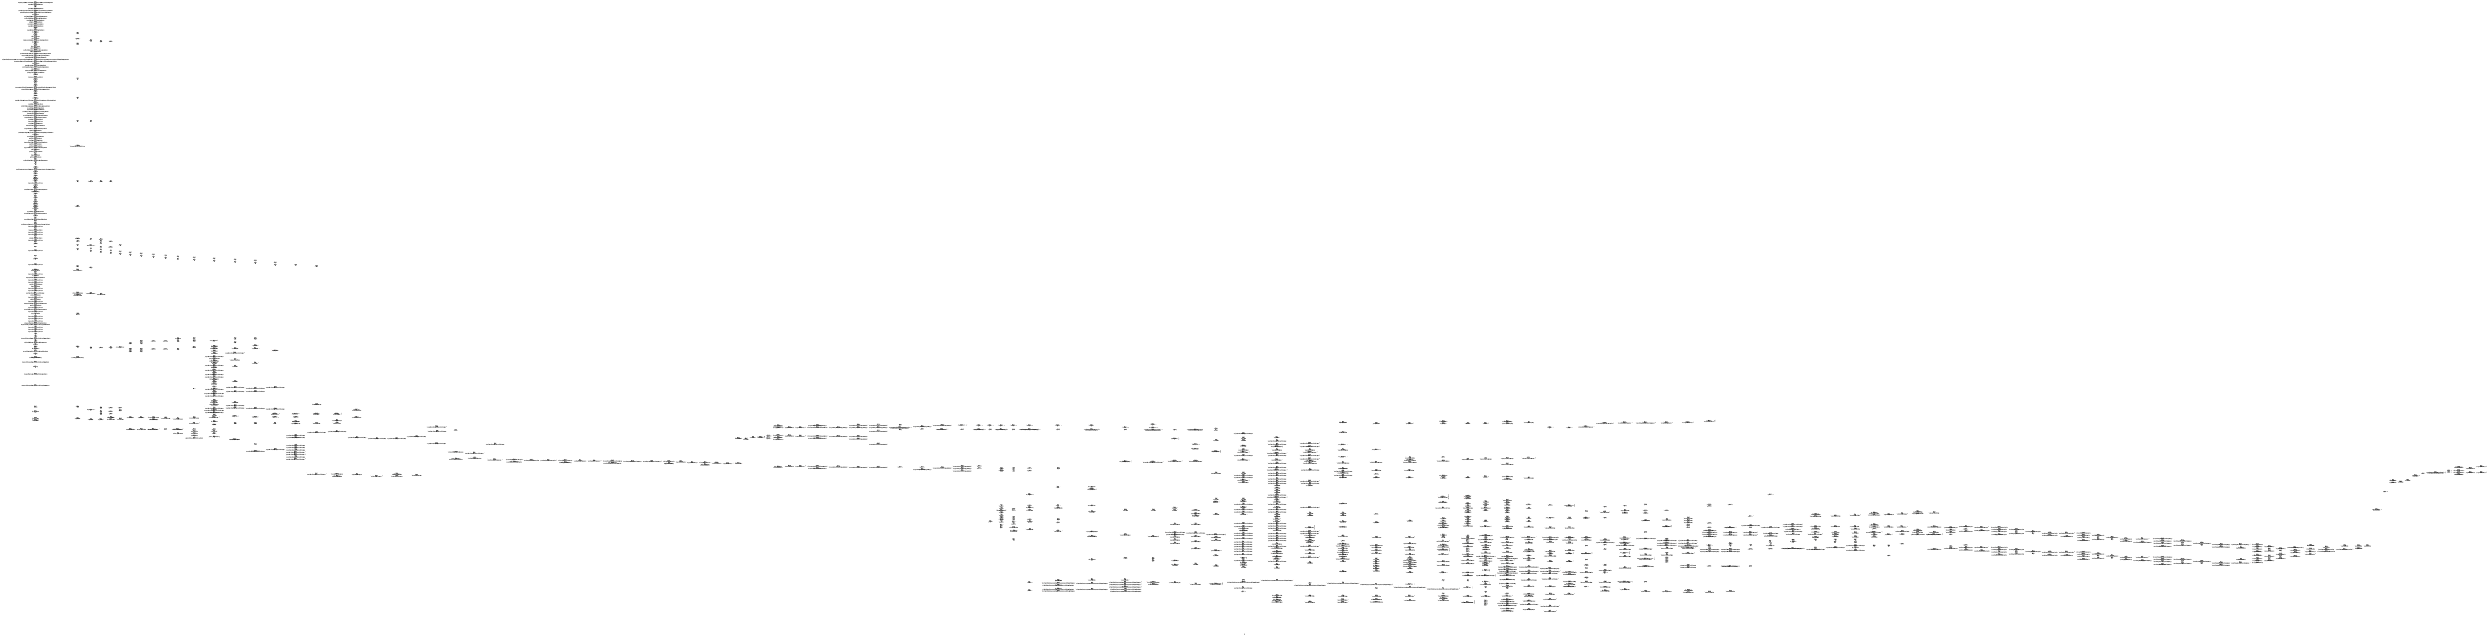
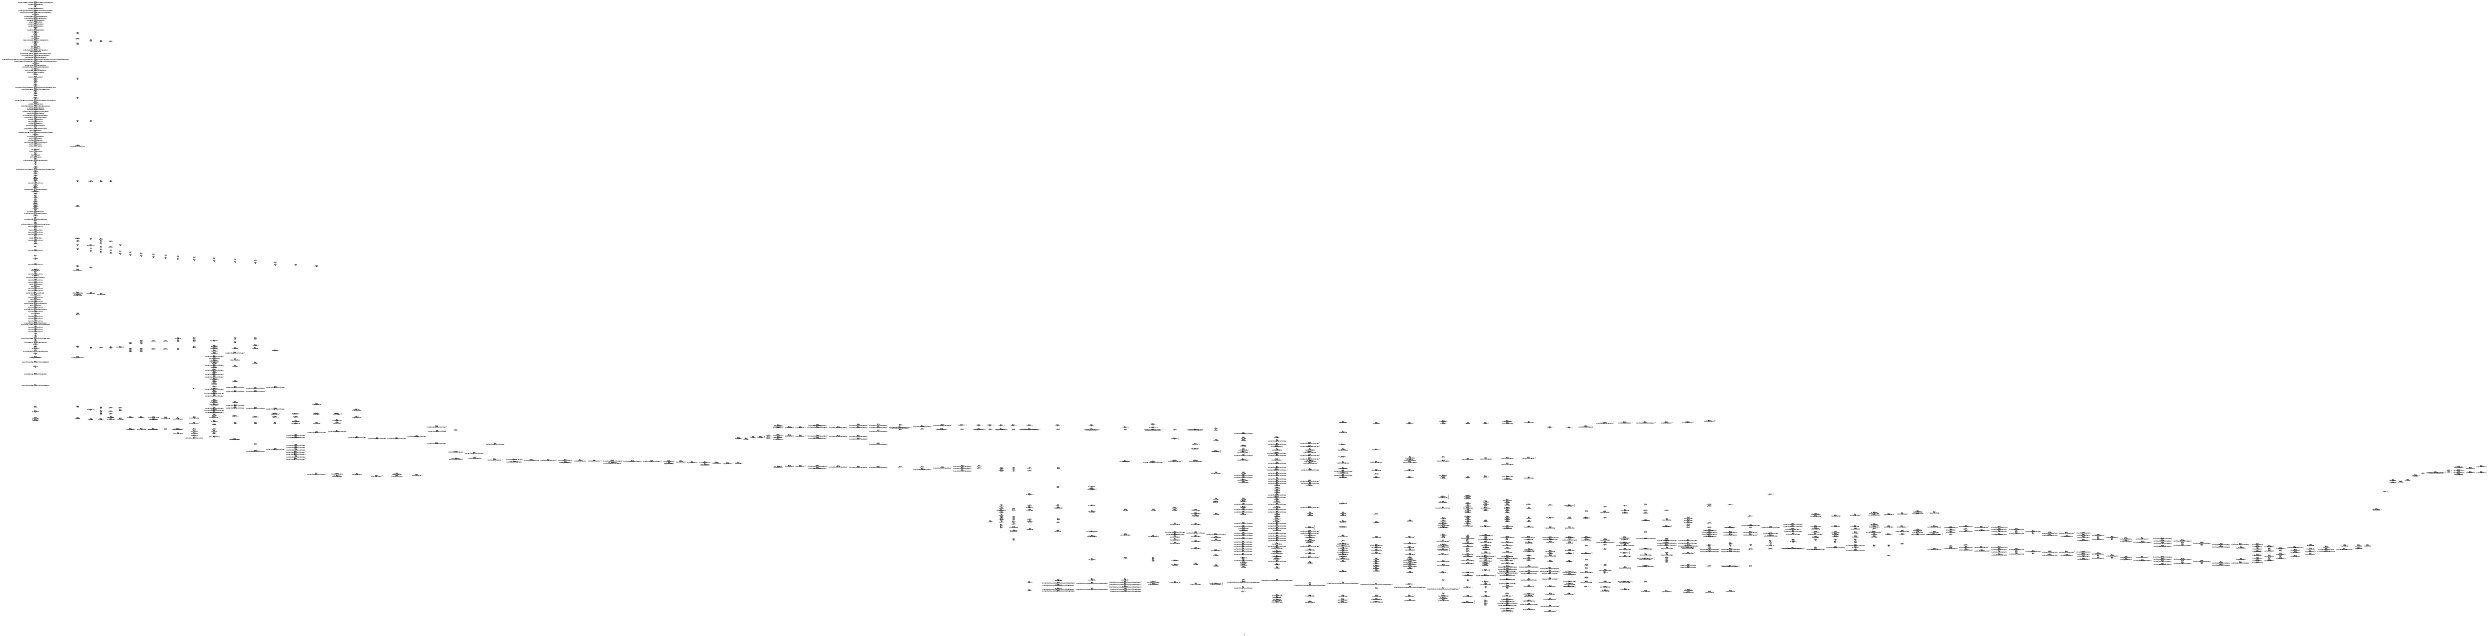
(35, 148) -> none
